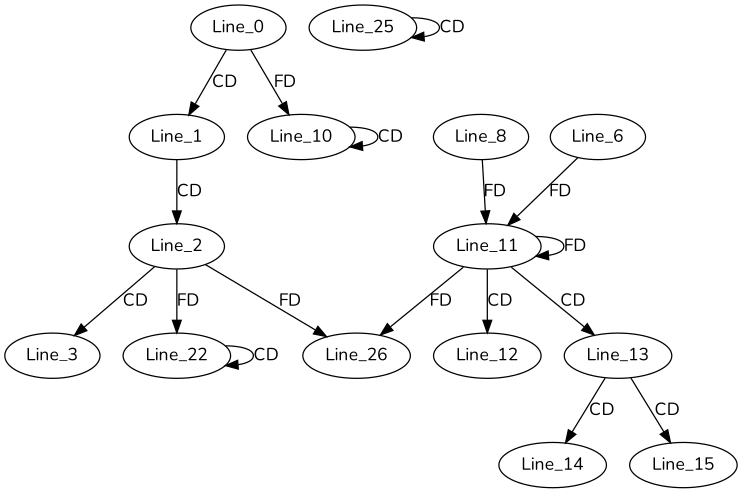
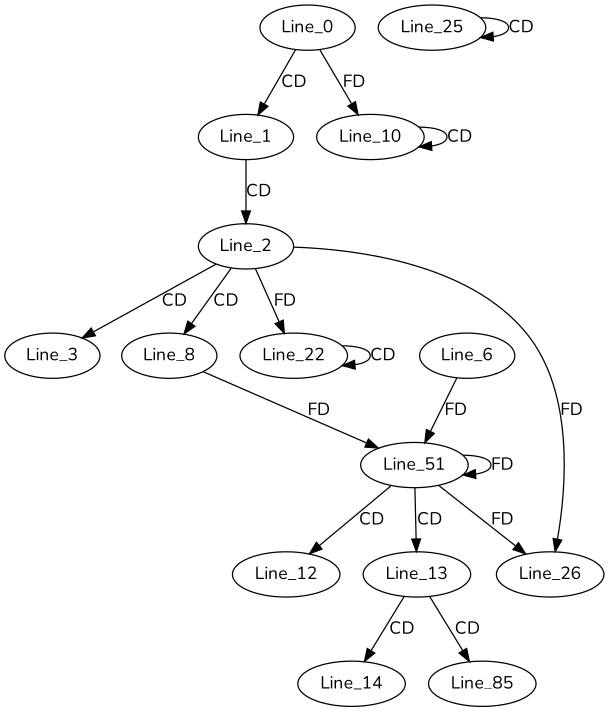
(487, 246) -> (414, 465)
none -> (211, 296)
(683, 465) -> (482, 684)
